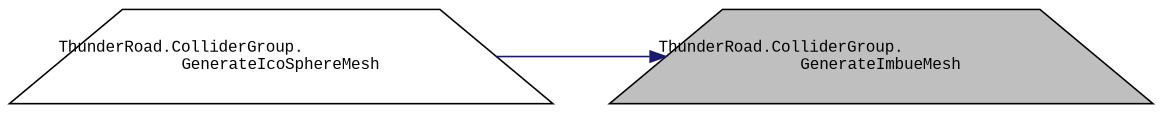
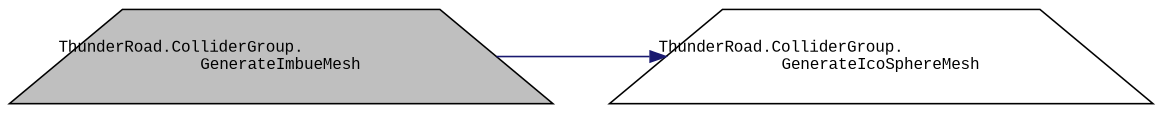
(573, 57) -> (573, 57)
